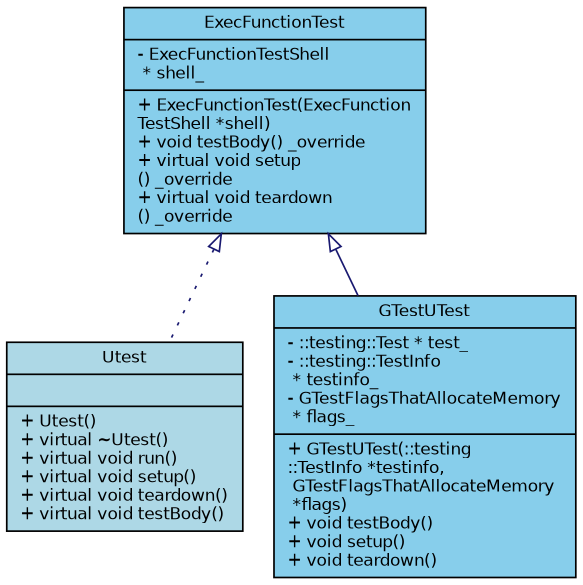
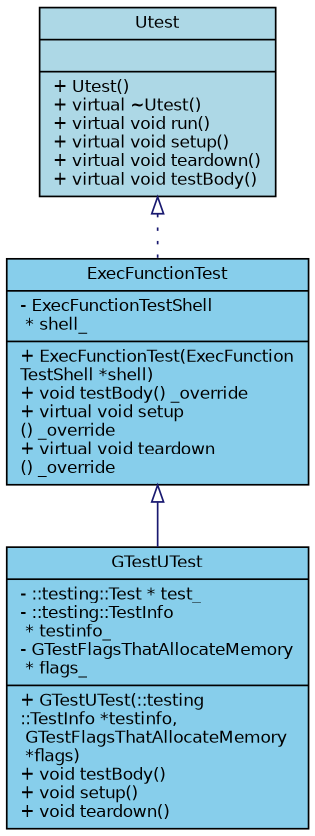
(192, 296) -> (158, 236)
